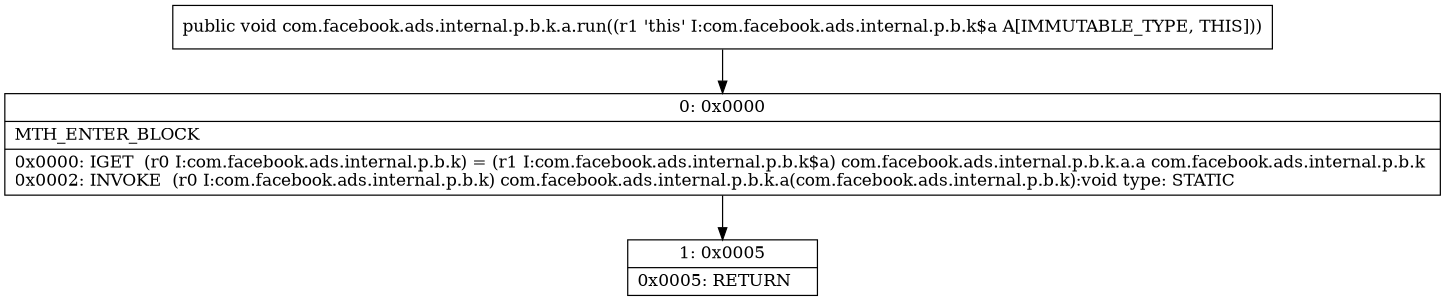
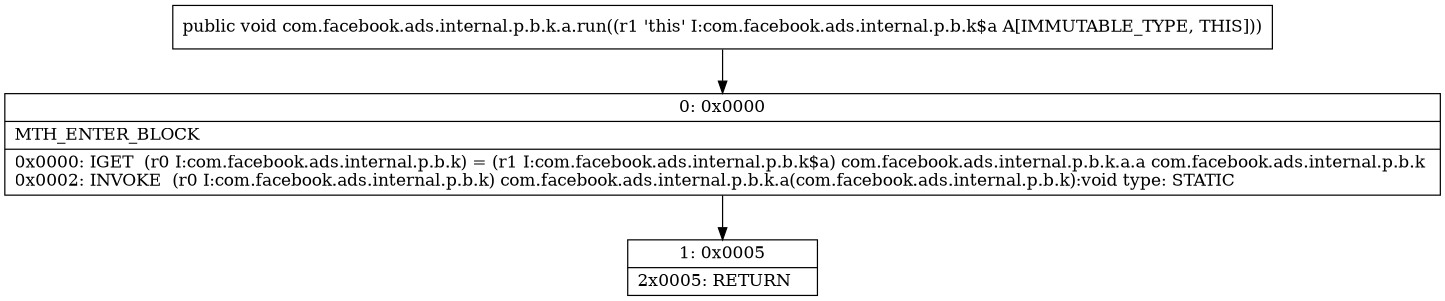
(723, 281) -> (723, 281)
